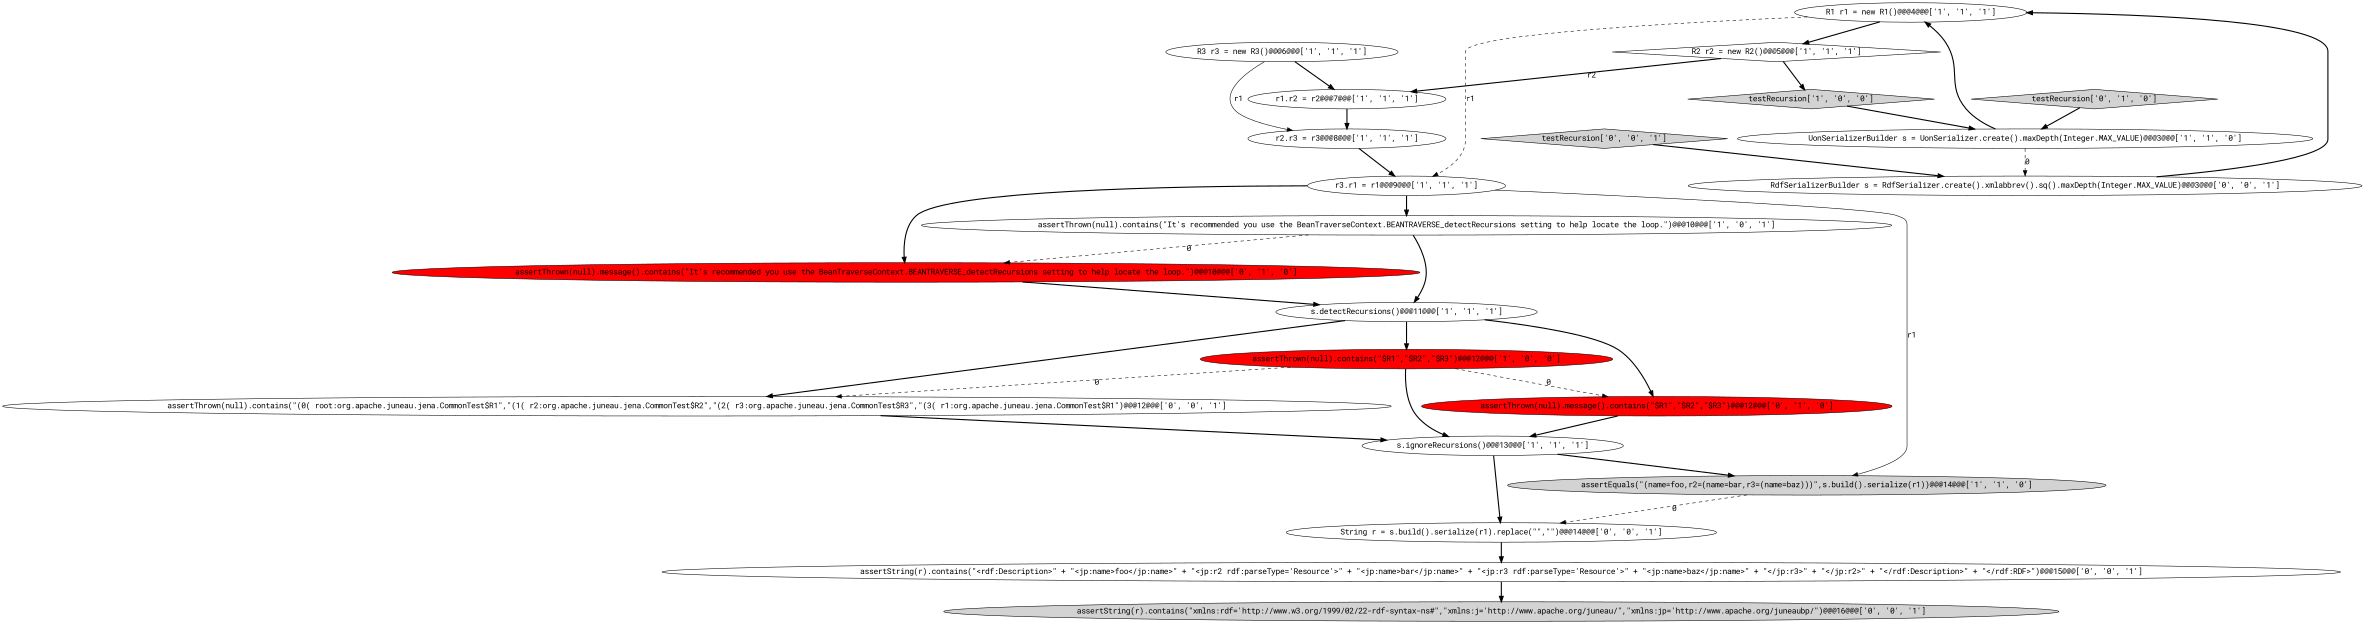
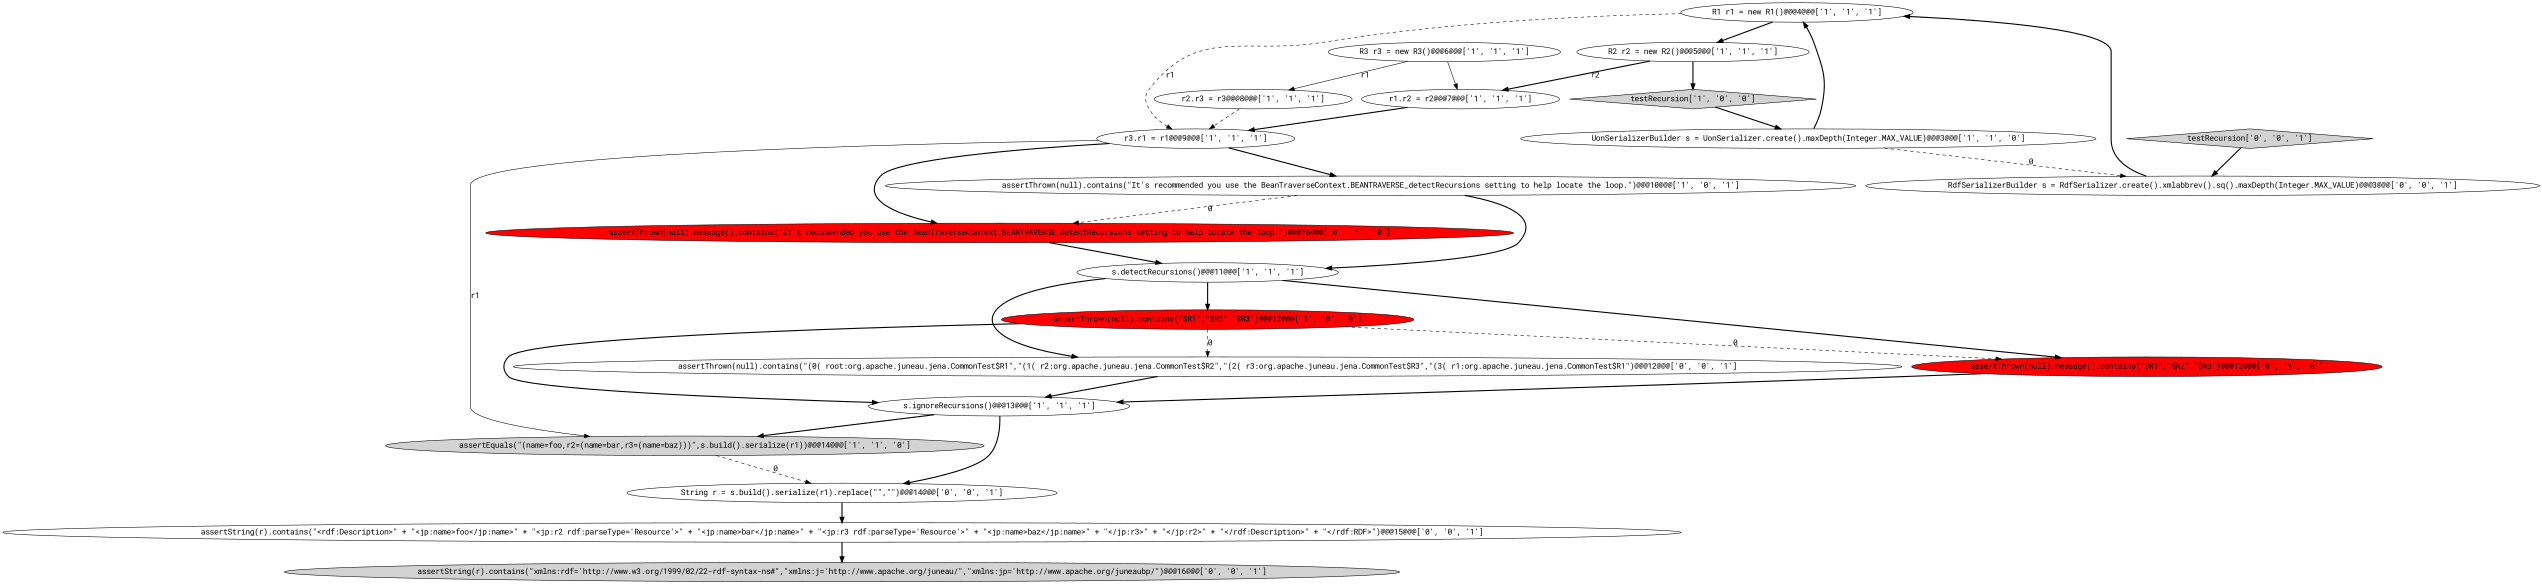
(1777, 52) -> (1693, 52)
(1312, 74) -> (1452, 73)
(2094, 99) -> none
(1347, 116) -> (1331, 119)
(1375, 161) -> (1227, 117)
